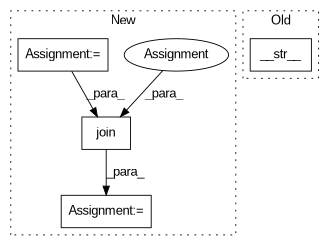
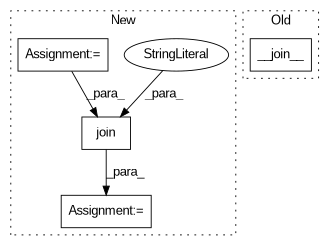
(176, 55) -> (176, 55)
(281, 55) -> (281, 55)
